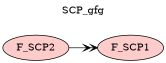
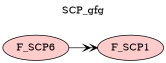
(36, 48) -> (36, 48)
